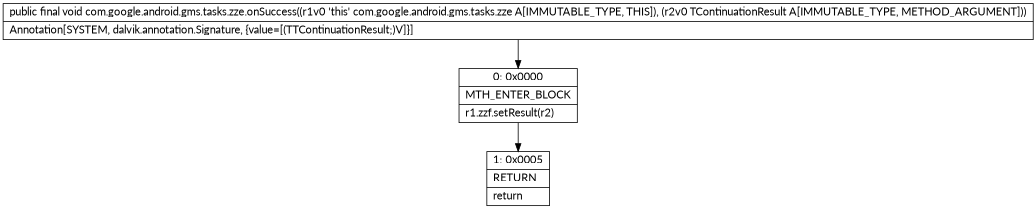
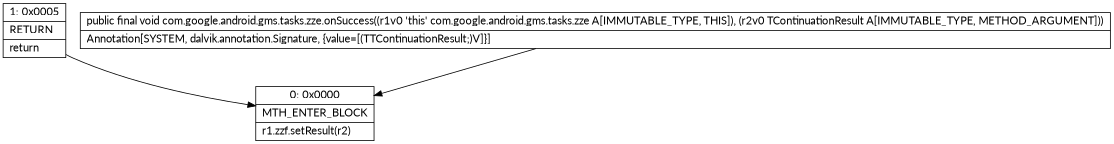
(518, 133) -> (155, 86)
